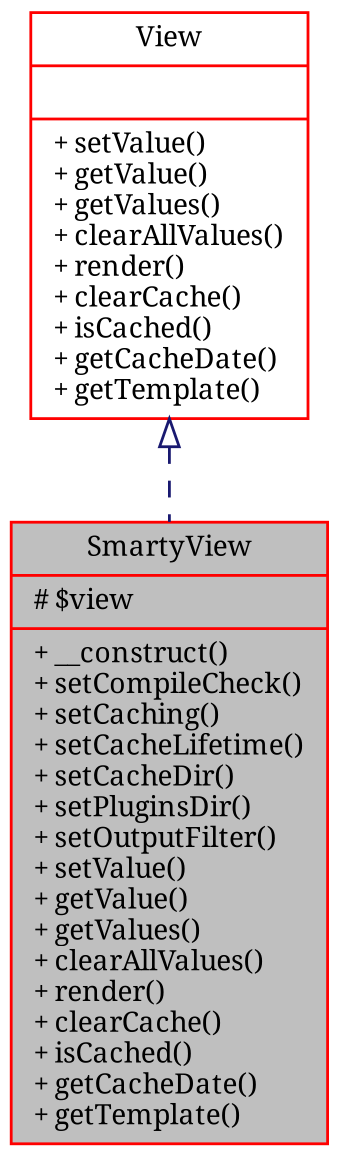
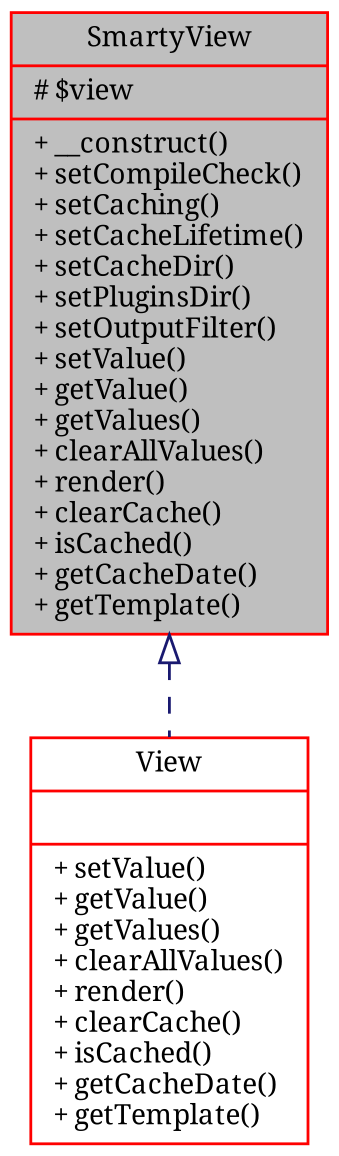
(169, 484) -> (169, 700)
